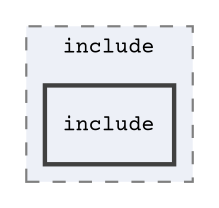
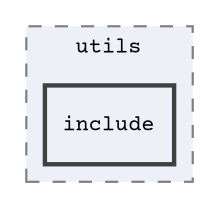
(110, 47) -> (110, 47)
